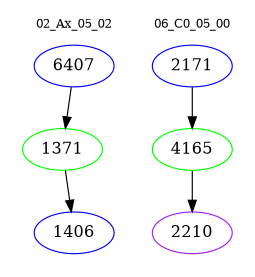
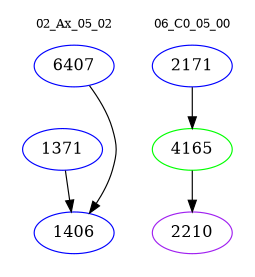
(69, 102) -> (116, 144)
(63, 149) -> (63, 149)
